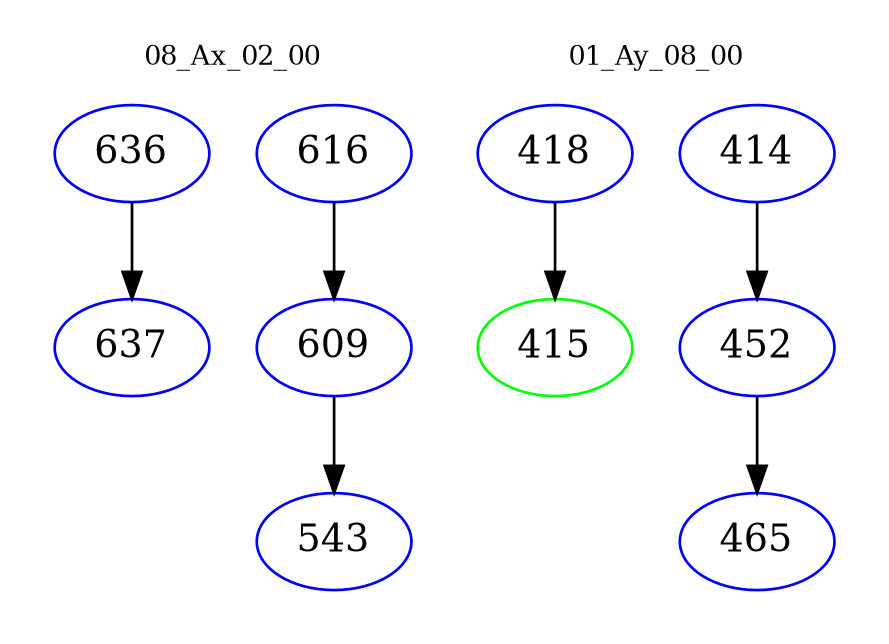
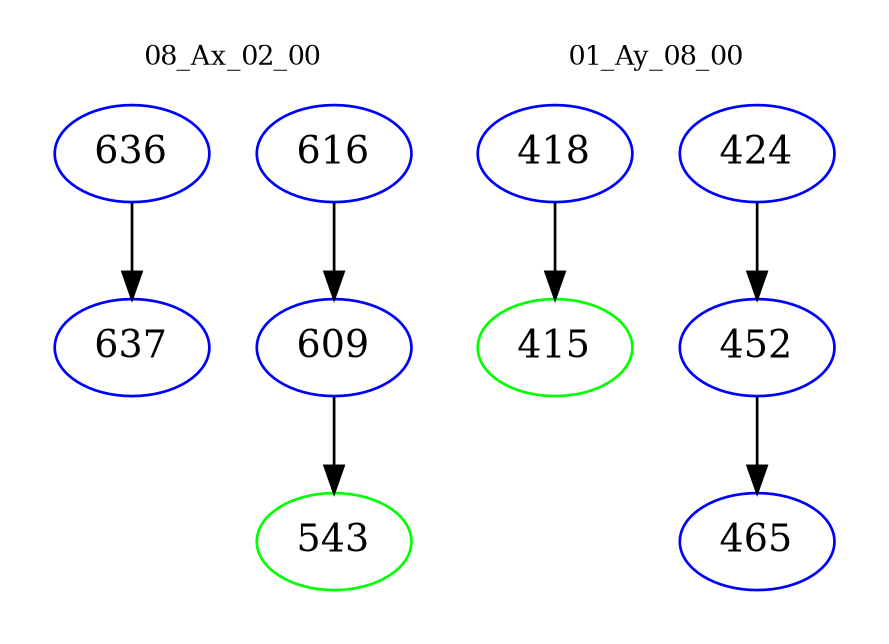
(757, 154) -> (757, 154)
(334, 542) -> (334, 542)
